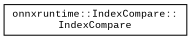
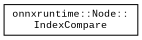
(95, 20) -> (71, 20)
